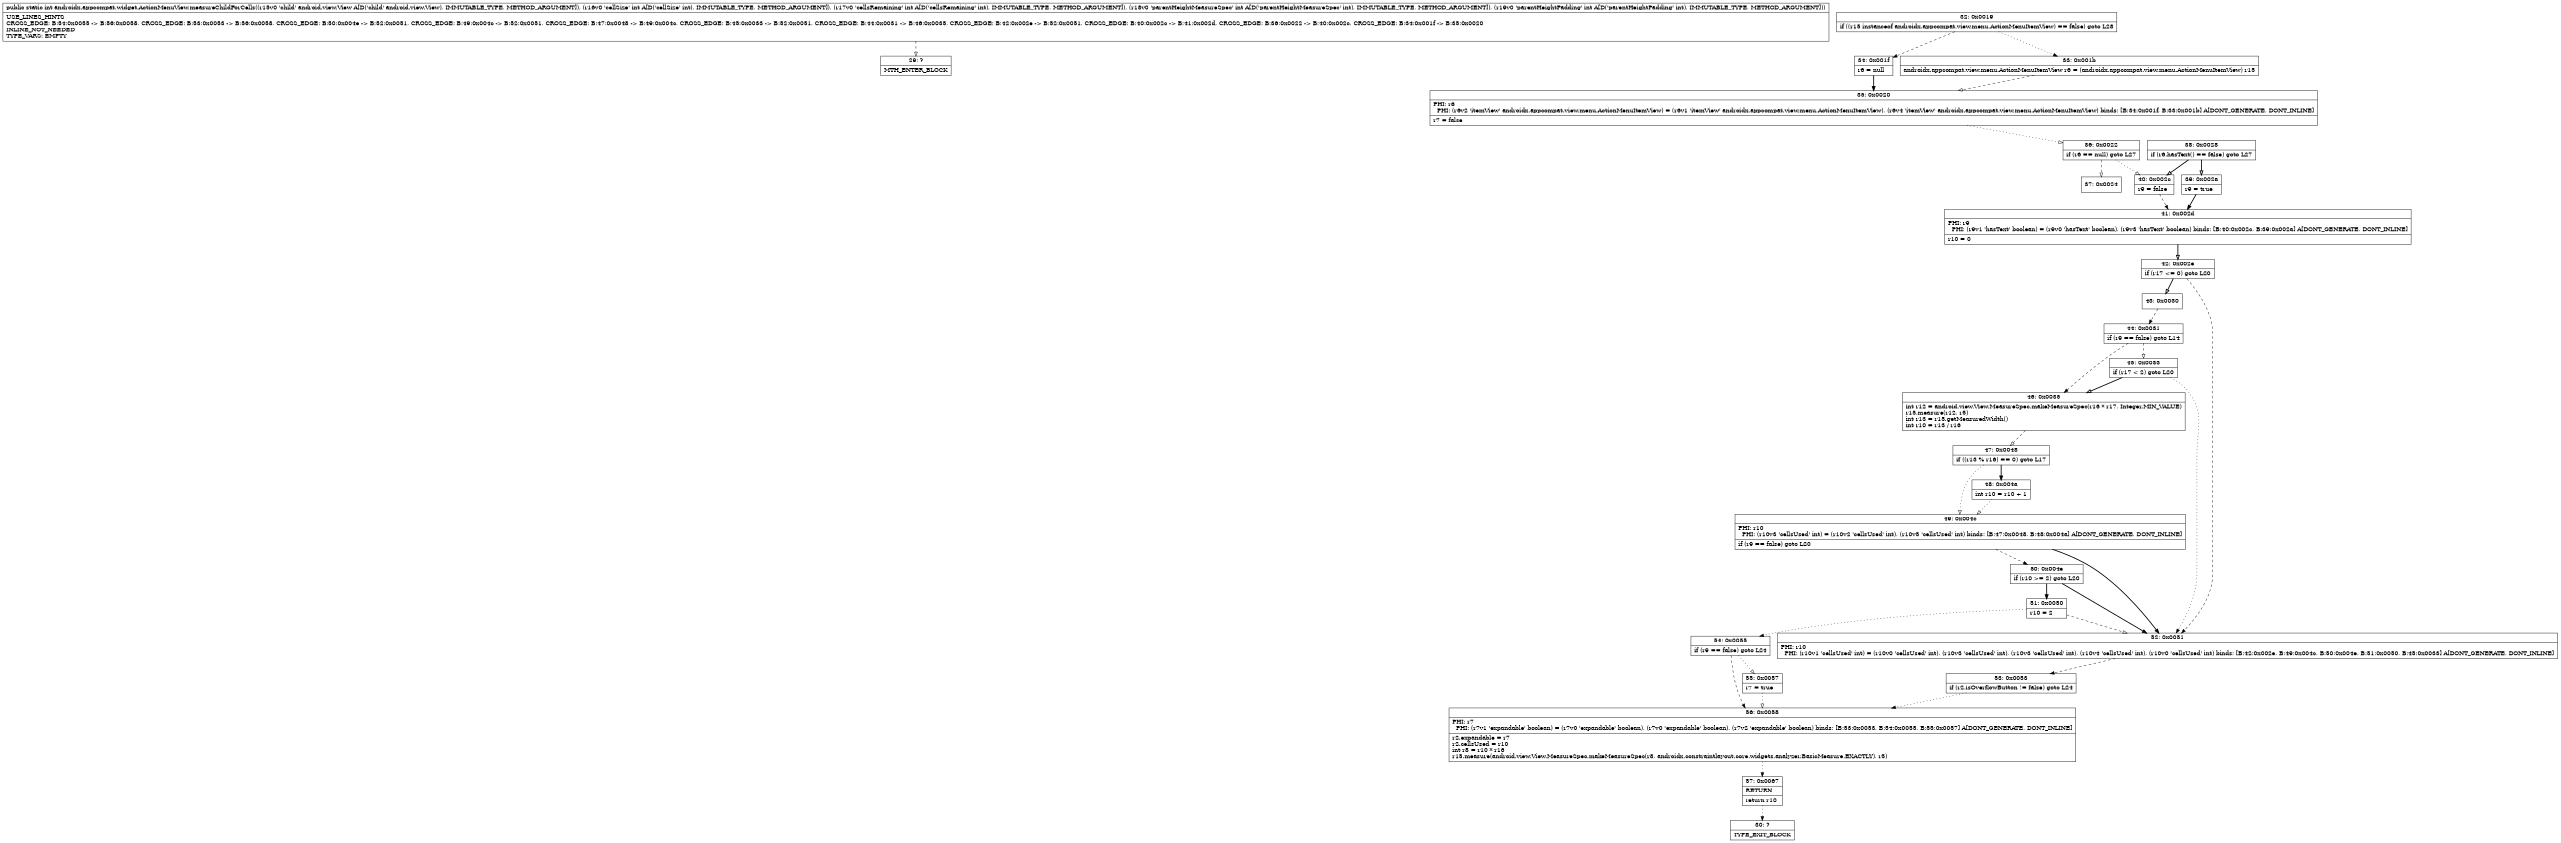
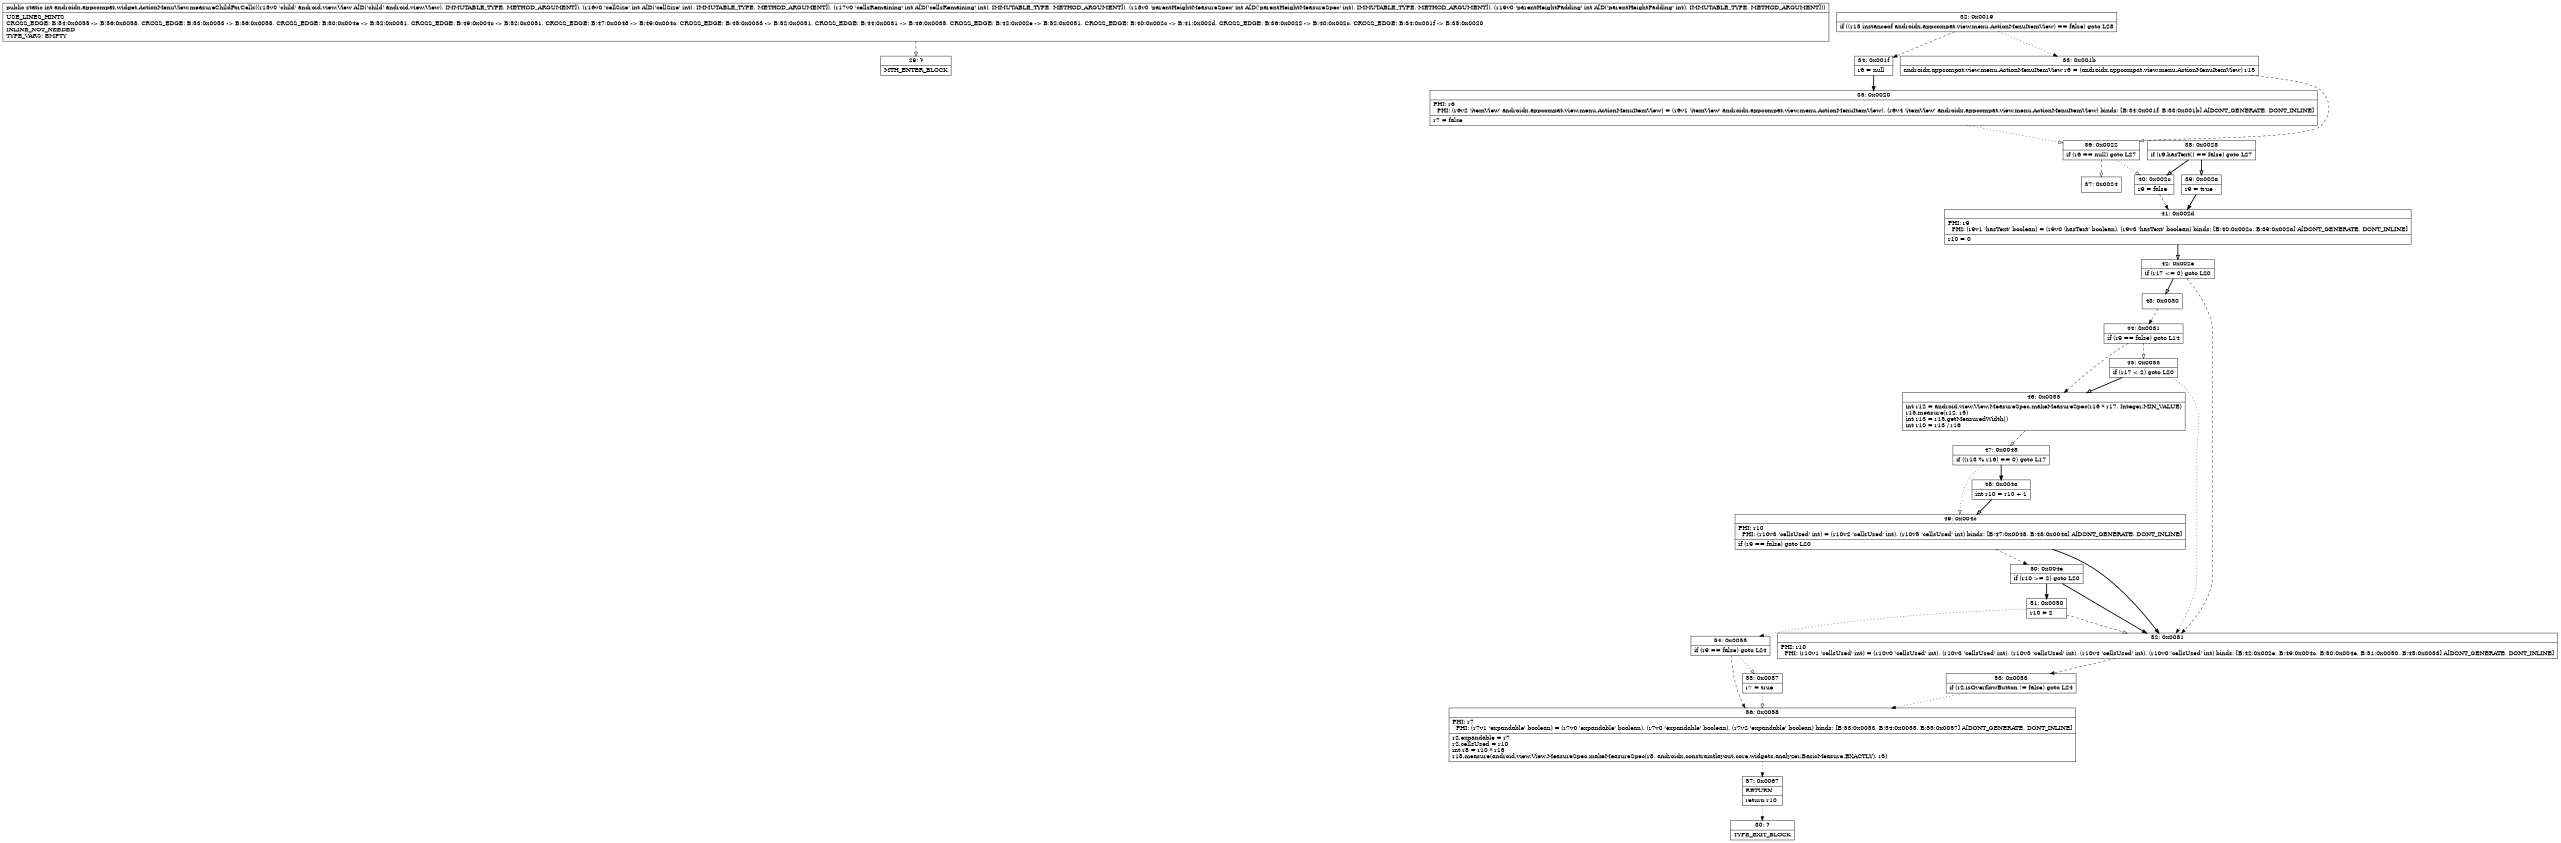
(1998, 83) -> (2289, 134)
(1986, 505) -> (1986, 505)
